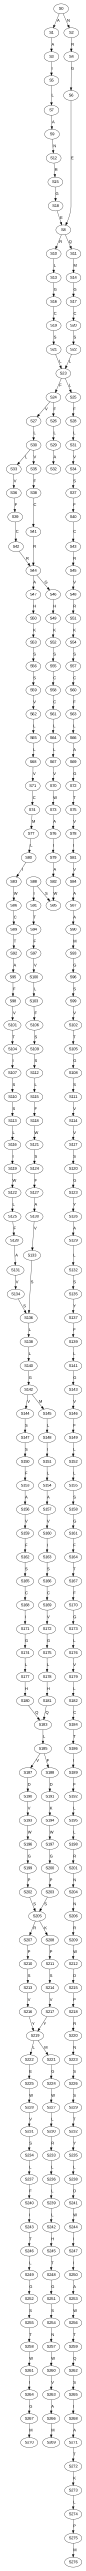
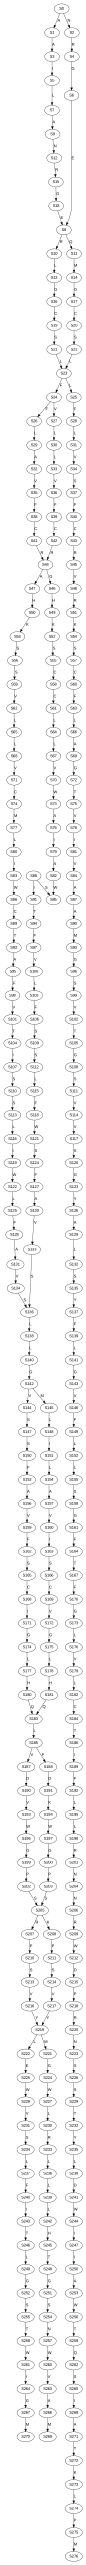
(34, 456) -> (34, 480)
